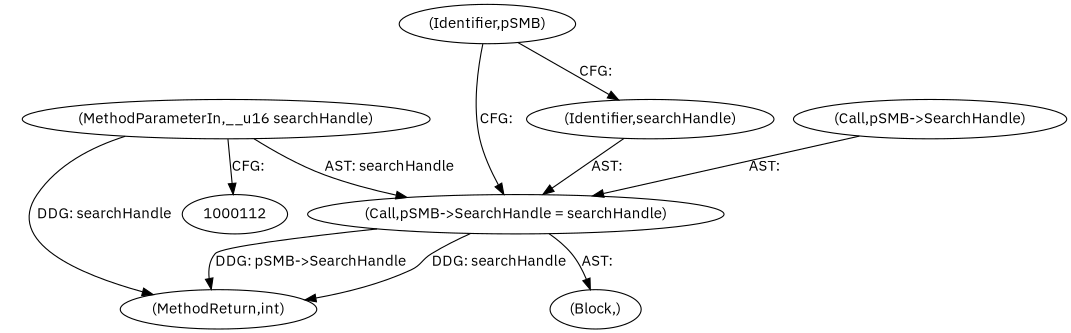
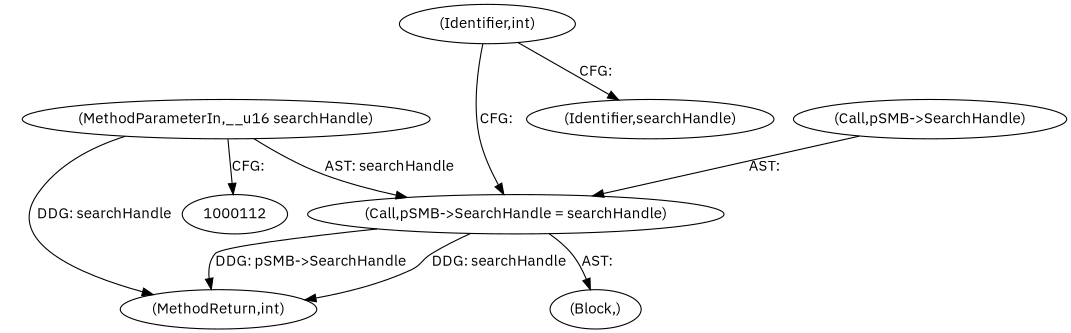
(487, 24) -> (487, 24)
(588, 163) -> none
